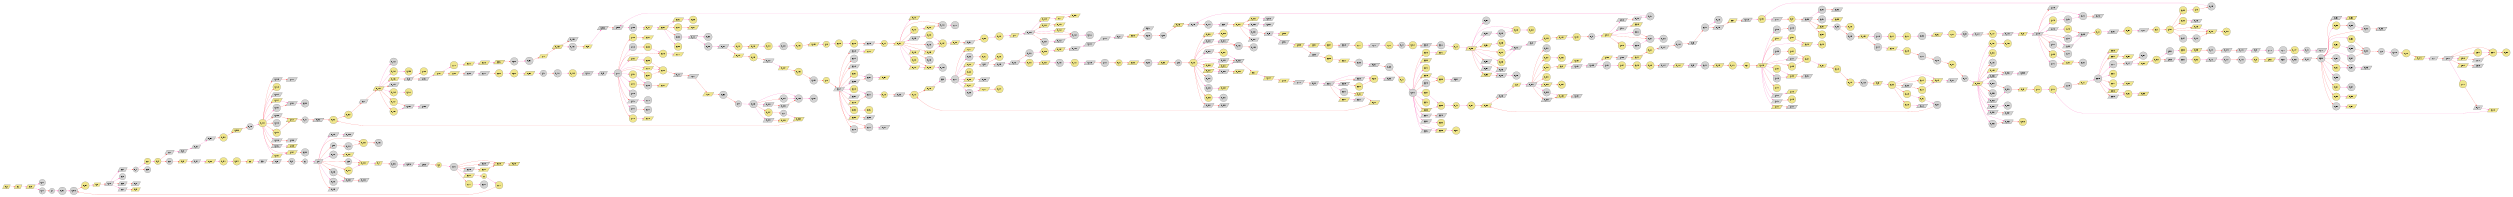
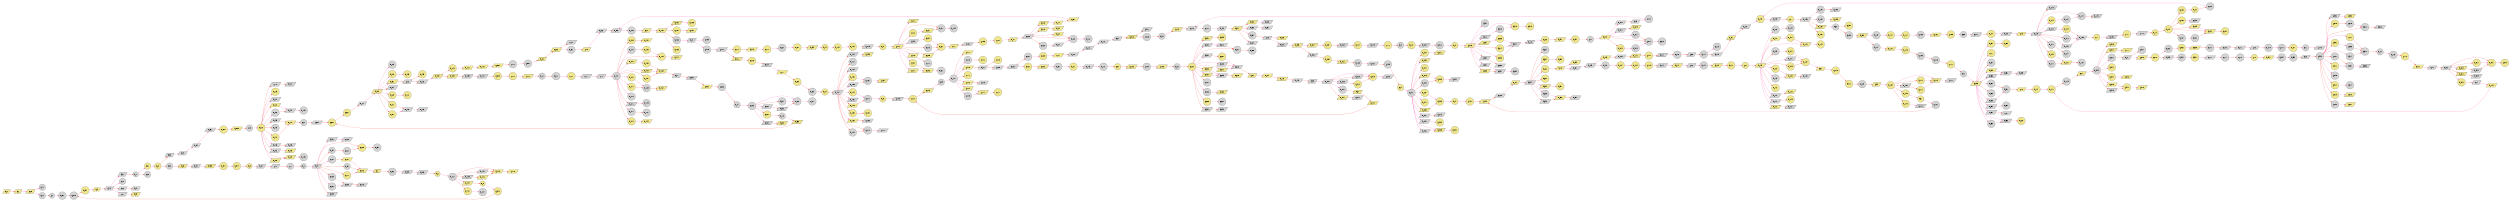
(663, 70) -> (662, 71)
(250, 161) -> (249, 166)
